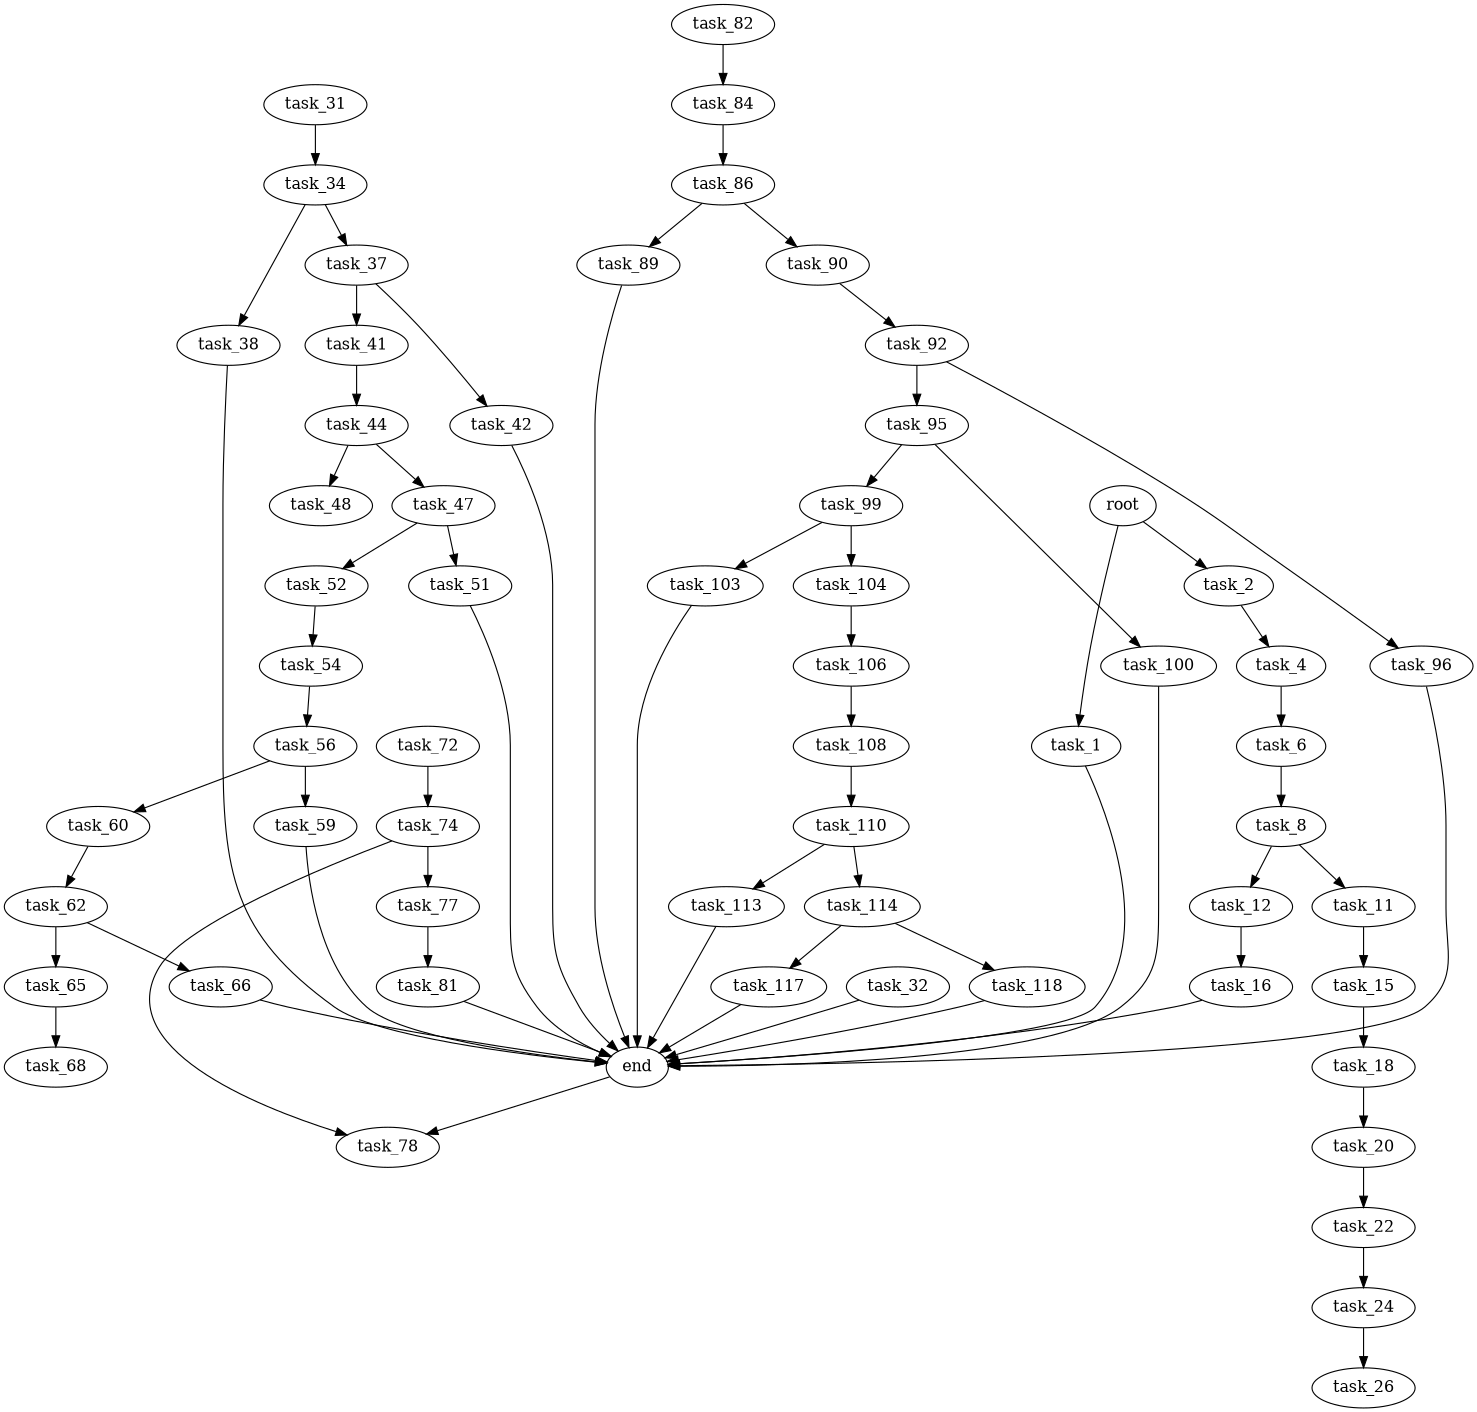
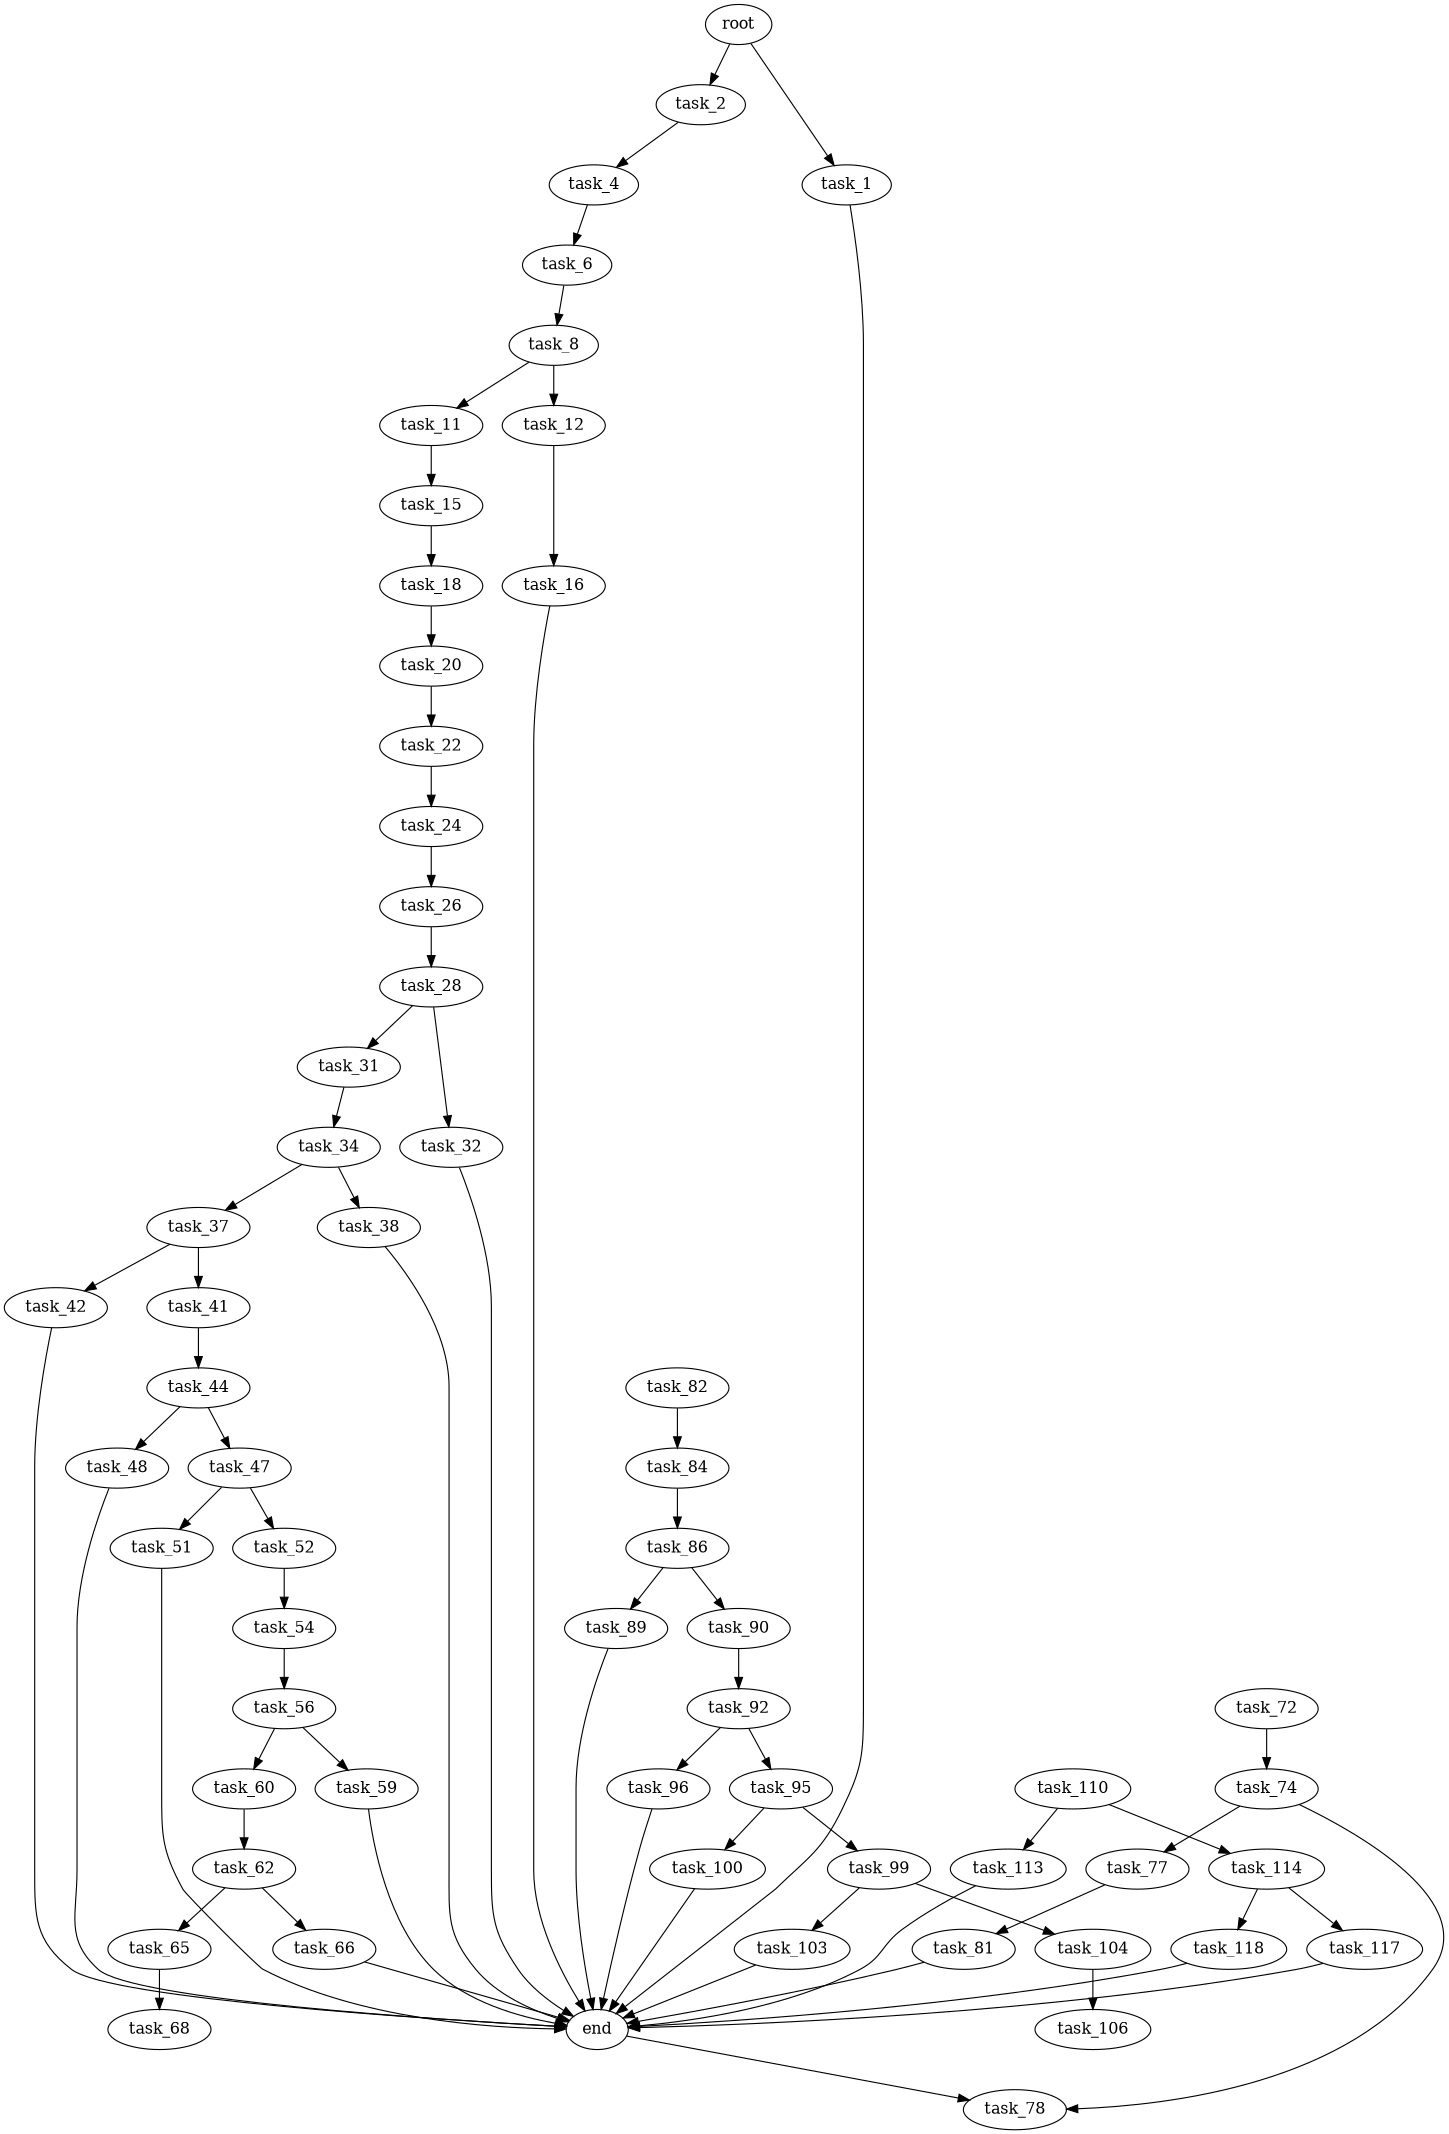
(851, 746) -> none
none -> (431, 987)
none -> (88, 1958)
